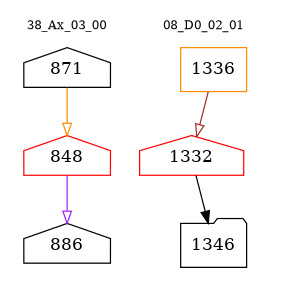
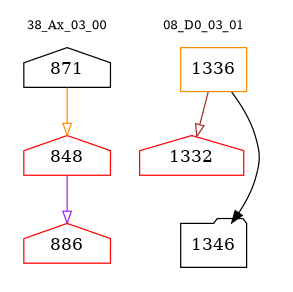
(204, 26) -> (204, 26)
(201, 193) -> (259, 151)
(67, 245) -> (67, 245)
